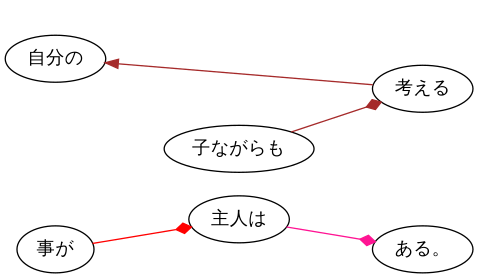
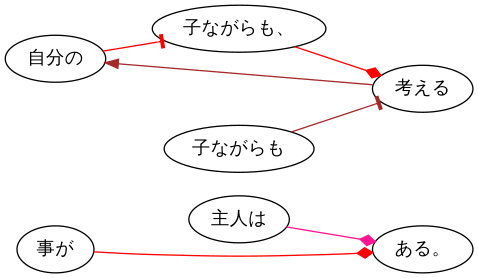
none -> (239, 29)
(333, 118) -> (333, 118)
(134, 237) -> (225, 256)
